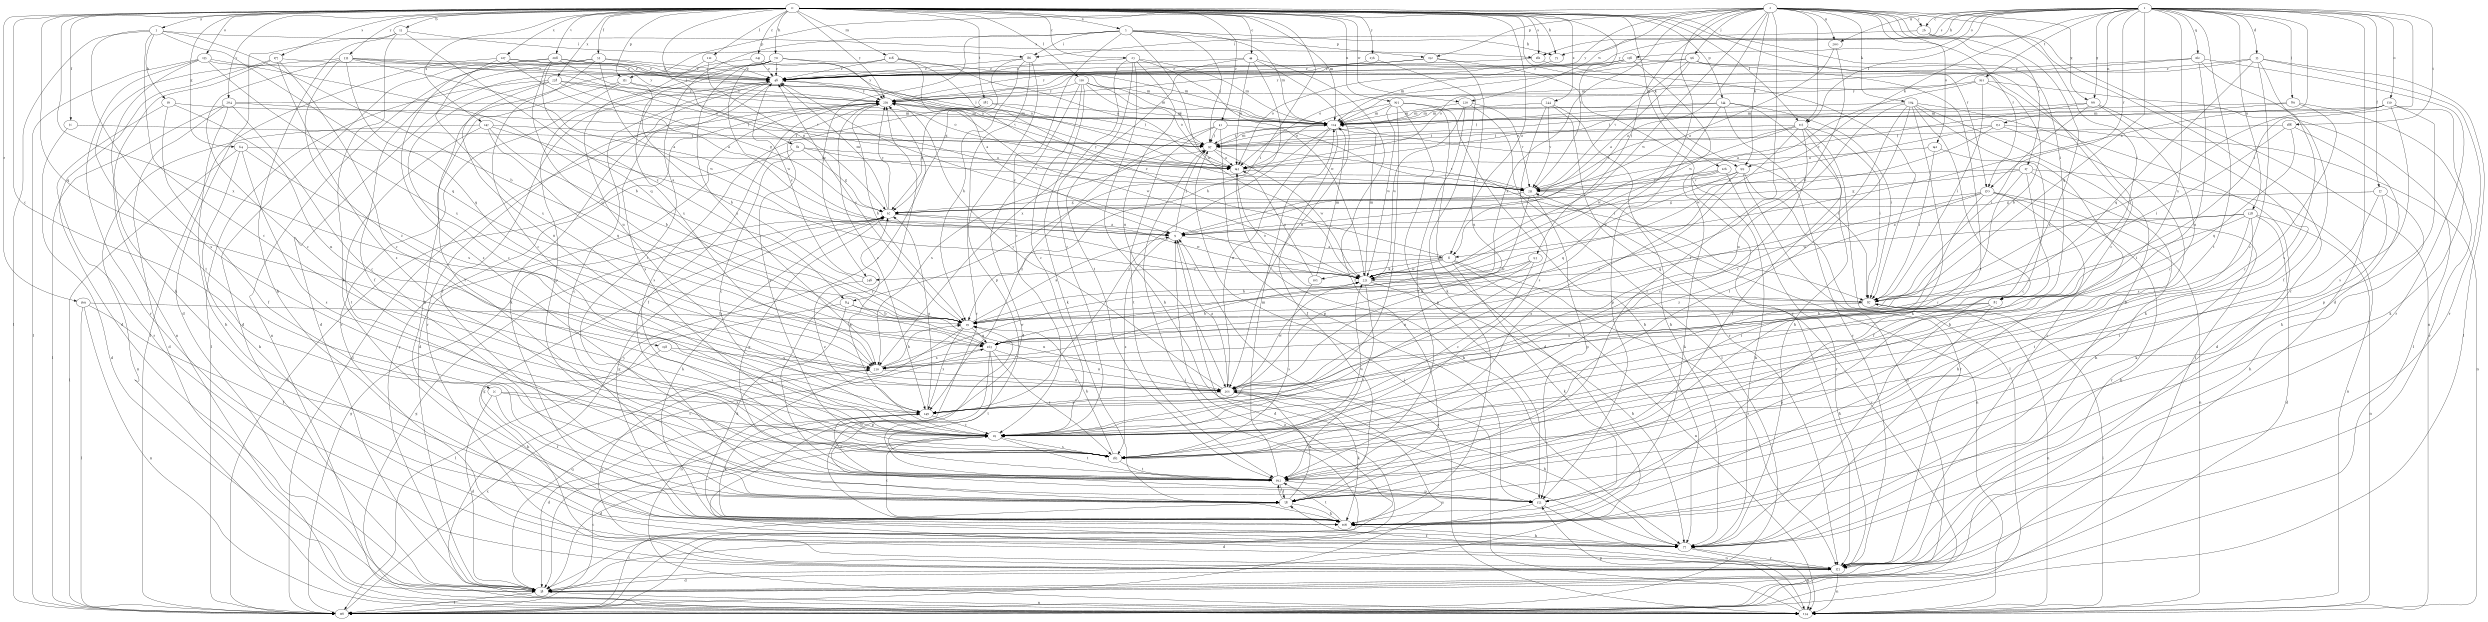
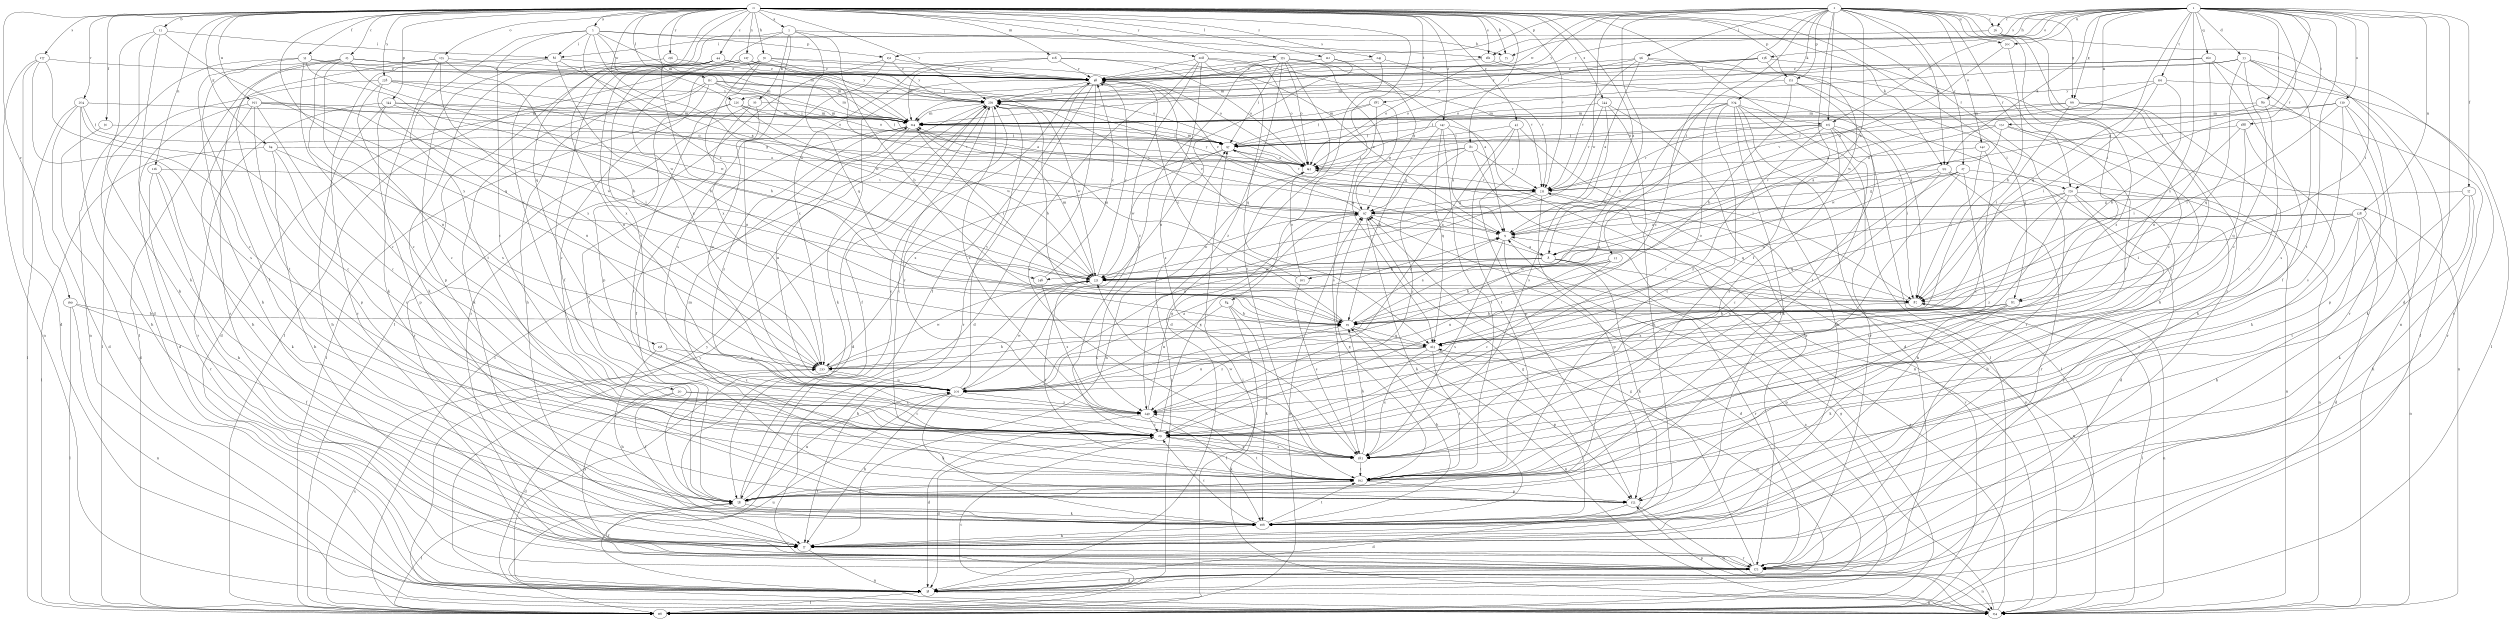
(858, 147) -> (1218, 147)
(672, 191) -> (1136, 232)
